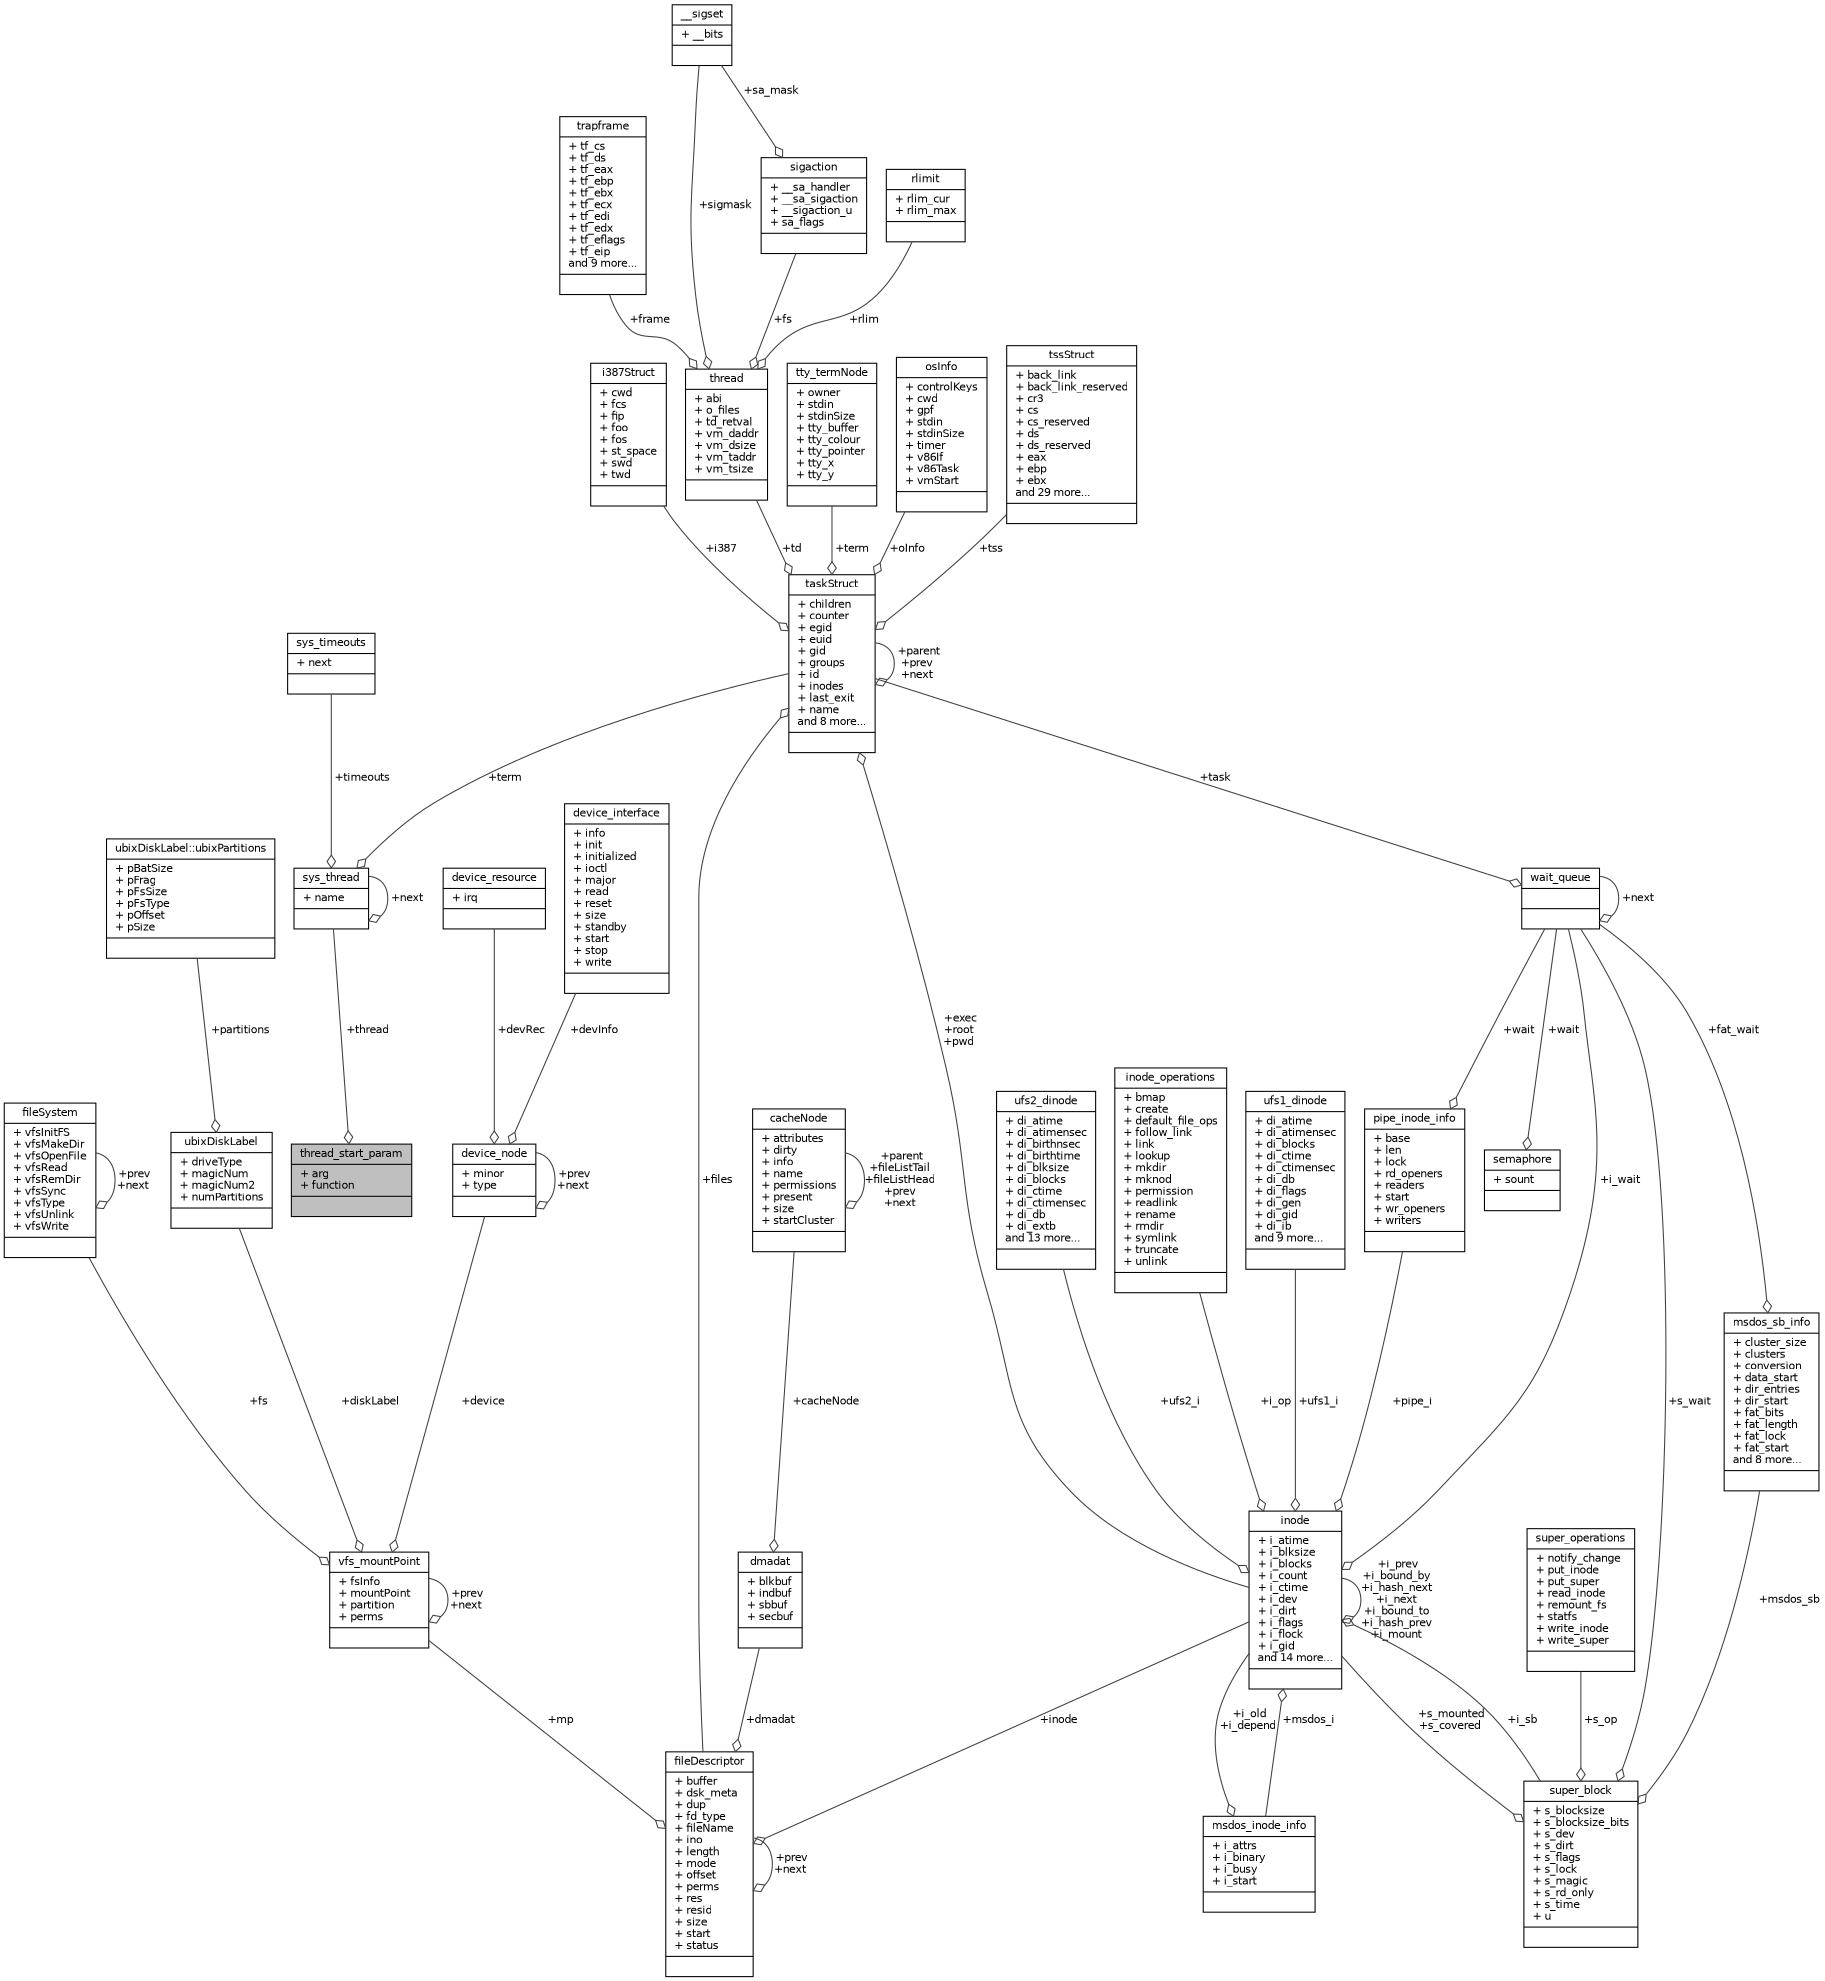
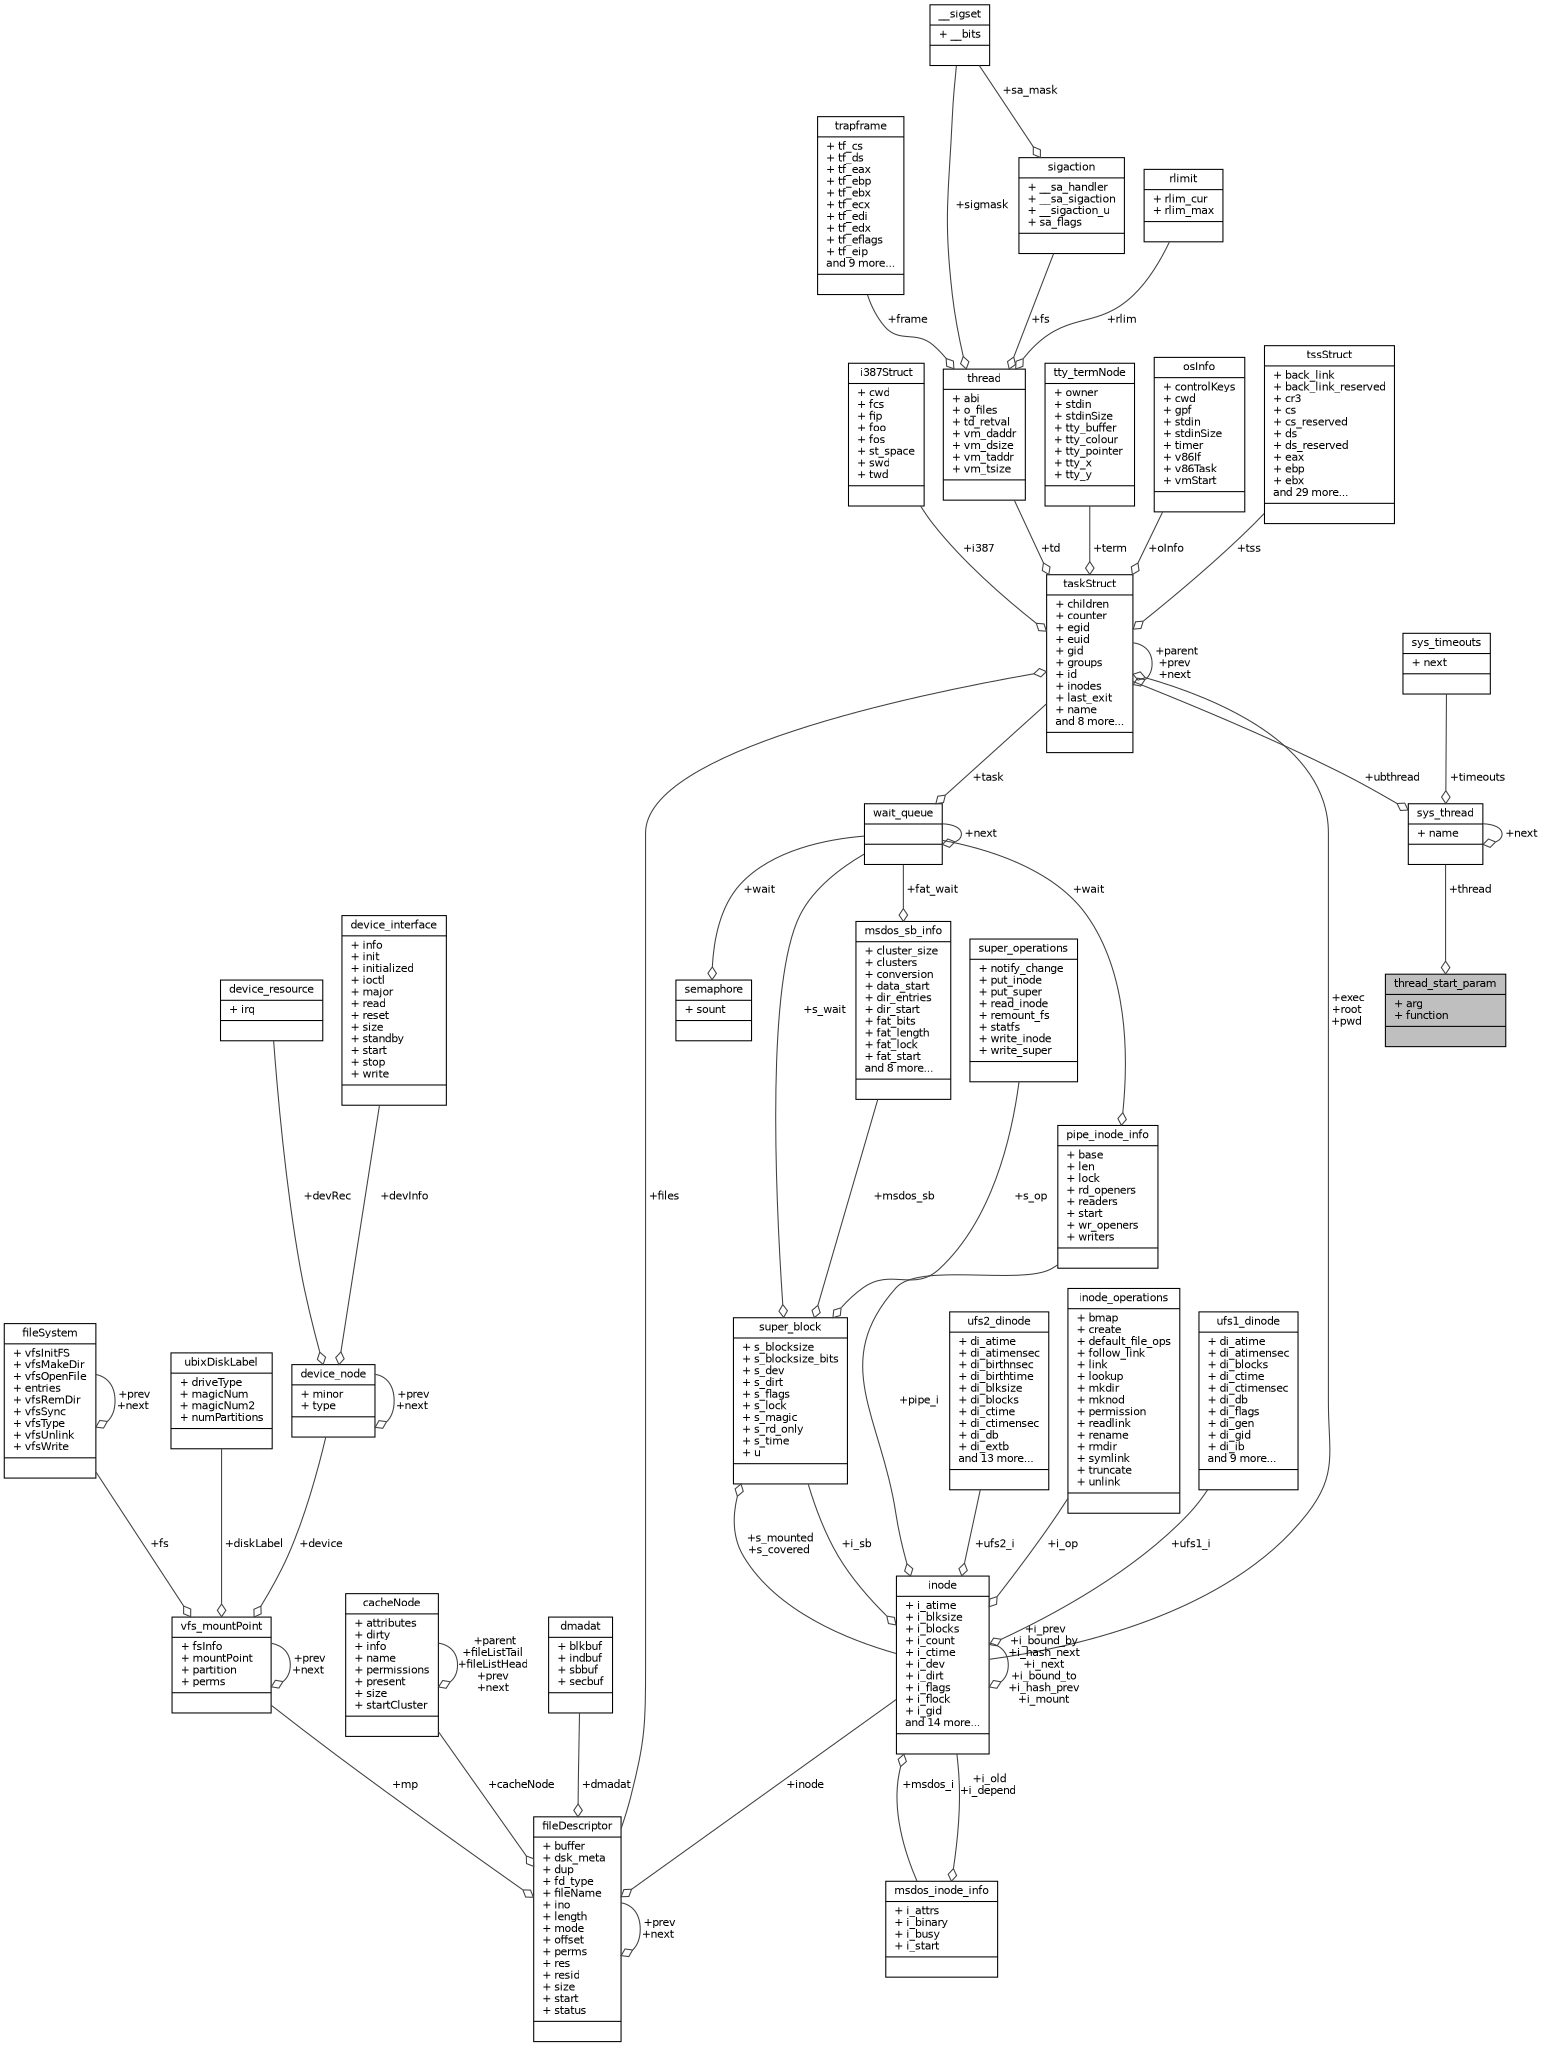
(503, 778) -> (1391, 778)
(191, 899) -> none
(40, 1168) -> (37, 1389)
(1573, 1285) -> none
(784, 1395) -> (482, 1794)
